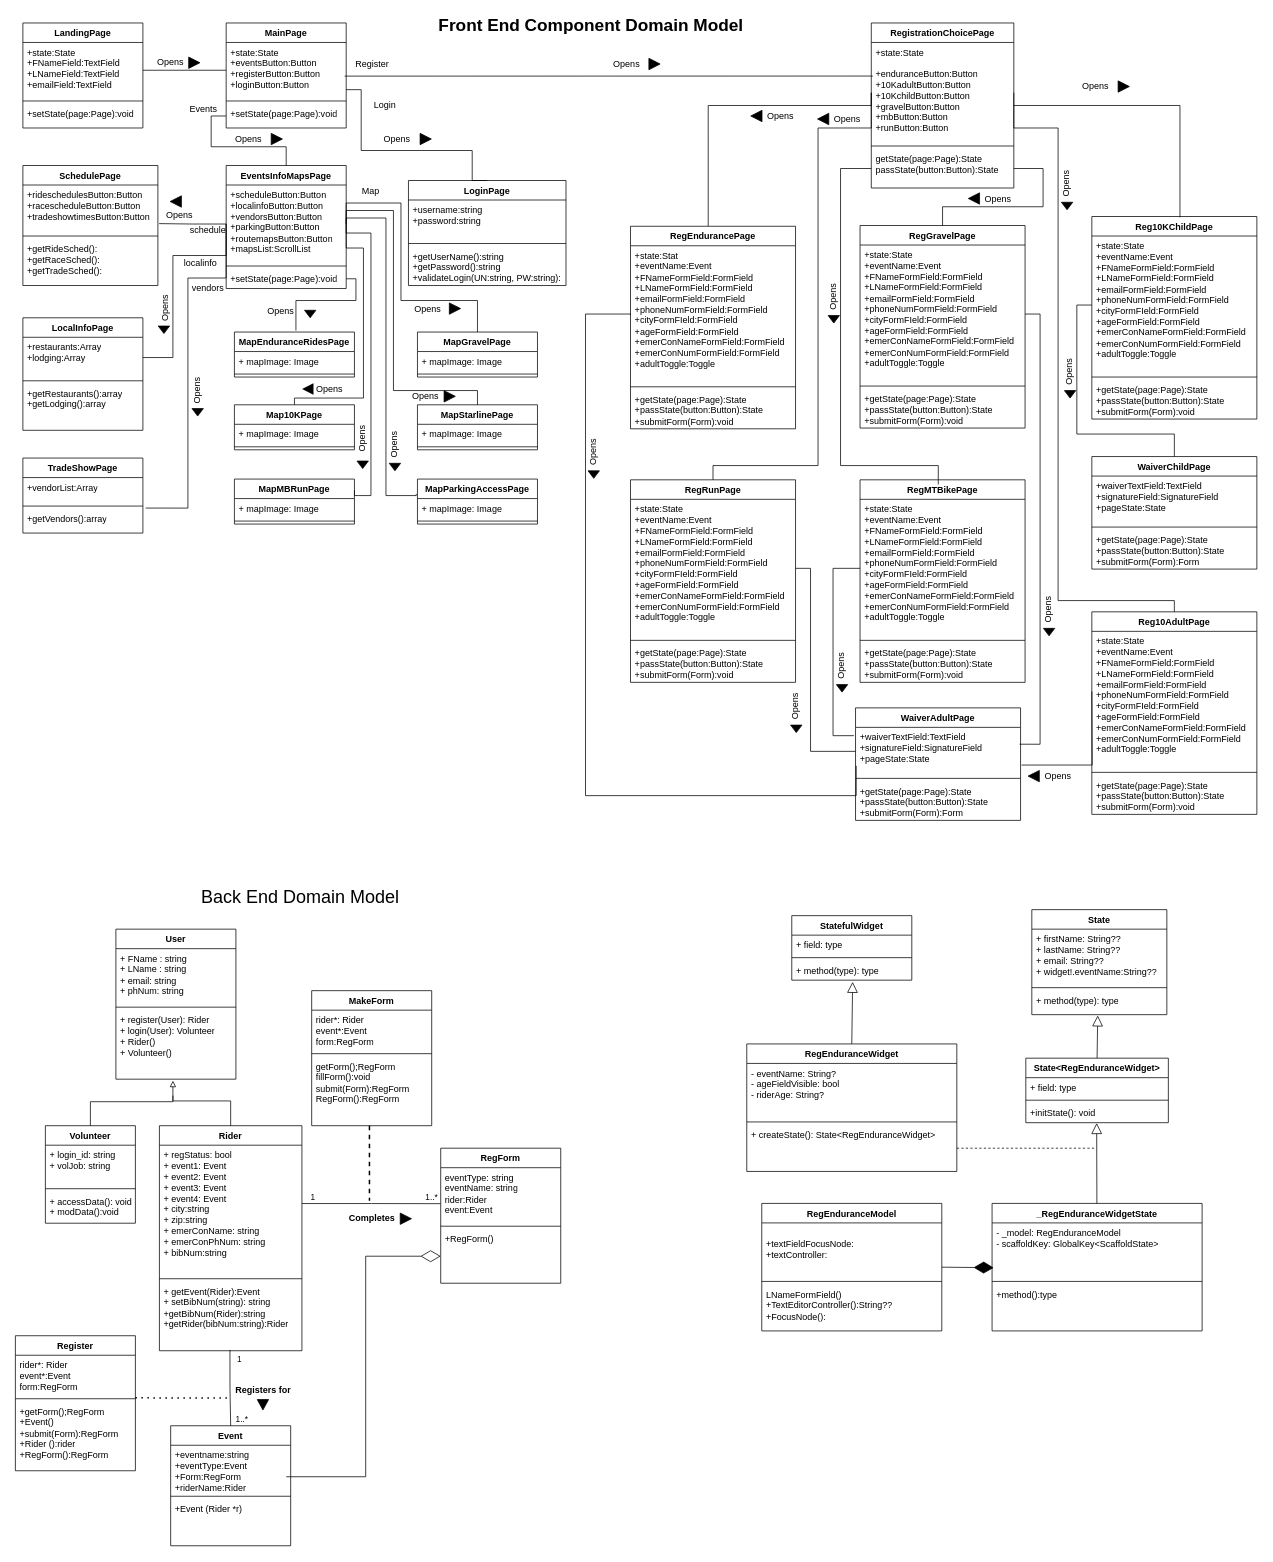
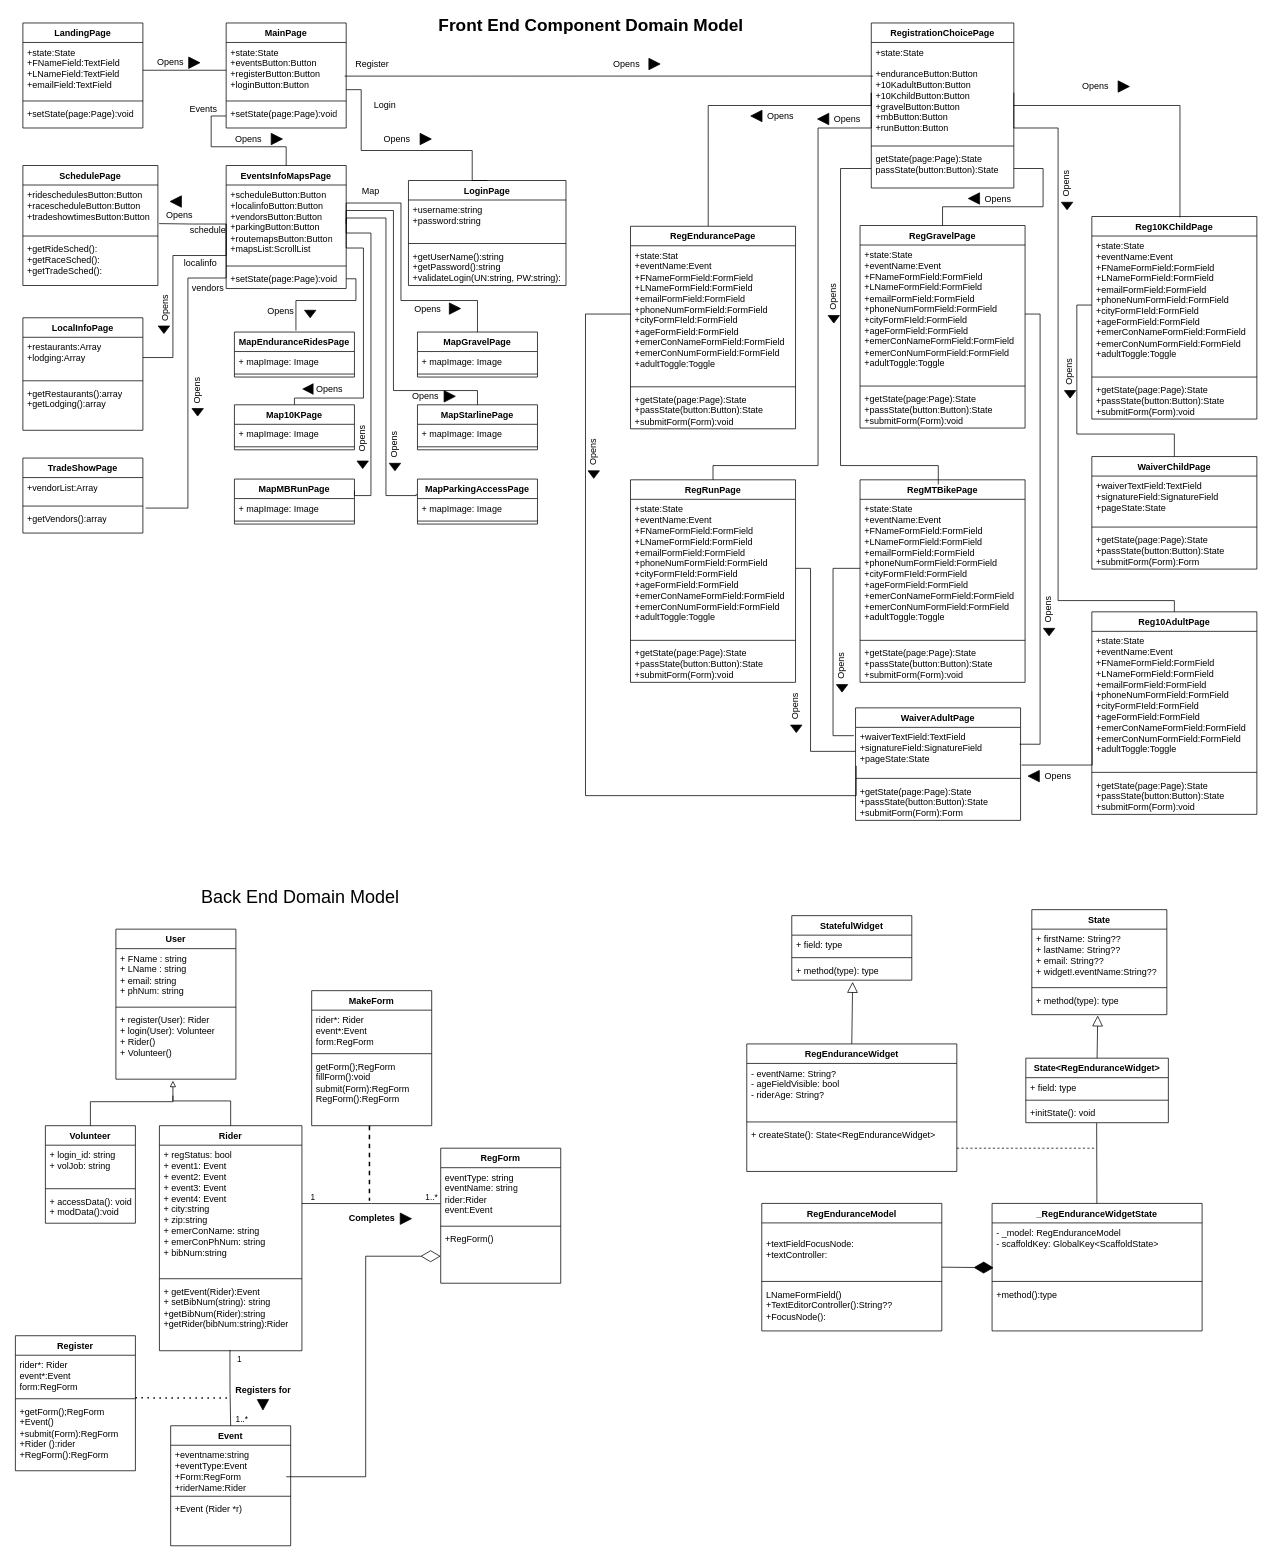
(1096, 1134) -> (1096, 1130)
